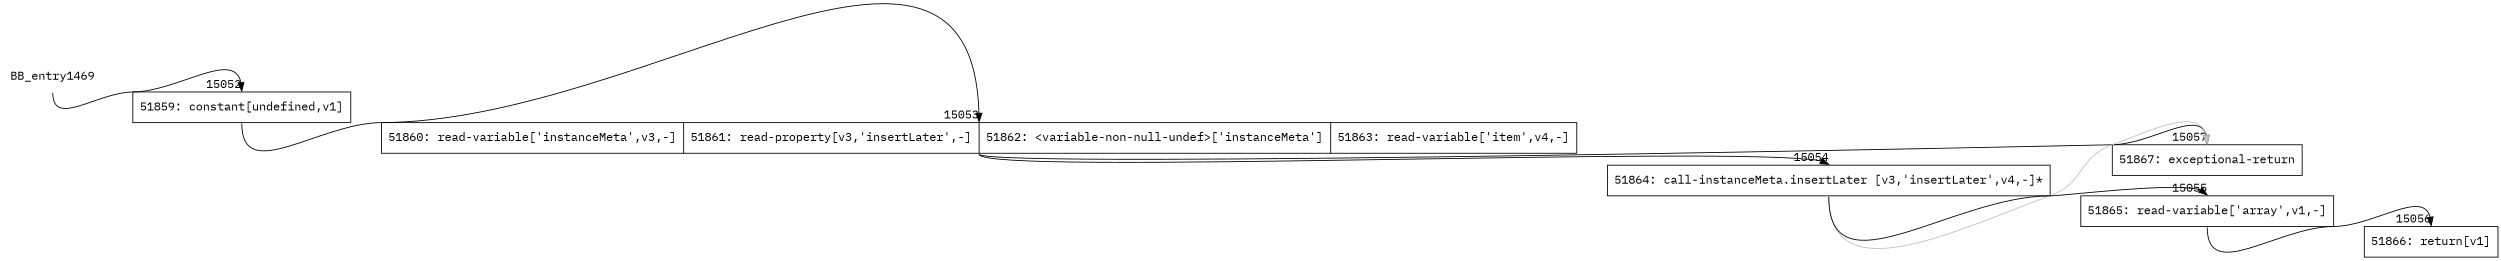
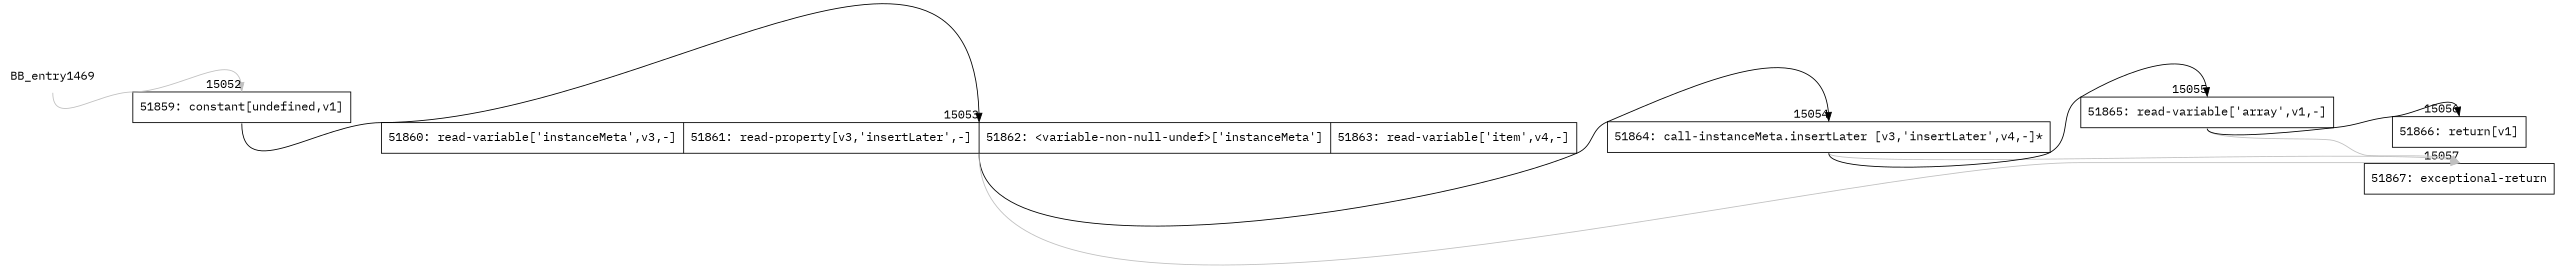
(145, 91) -> (145, 91)
none -> (2330, 140)
(1781, 151) -> (1691, 214)
